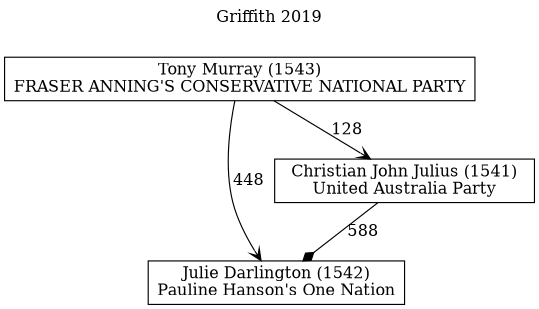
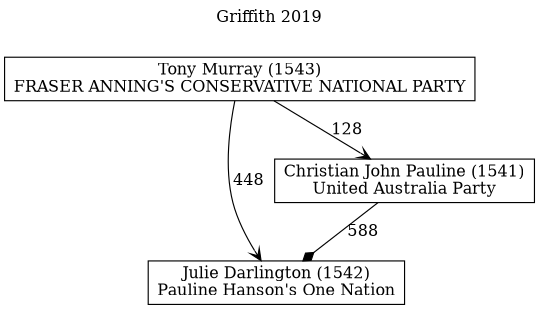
(405, 181) -> (405, 181)
